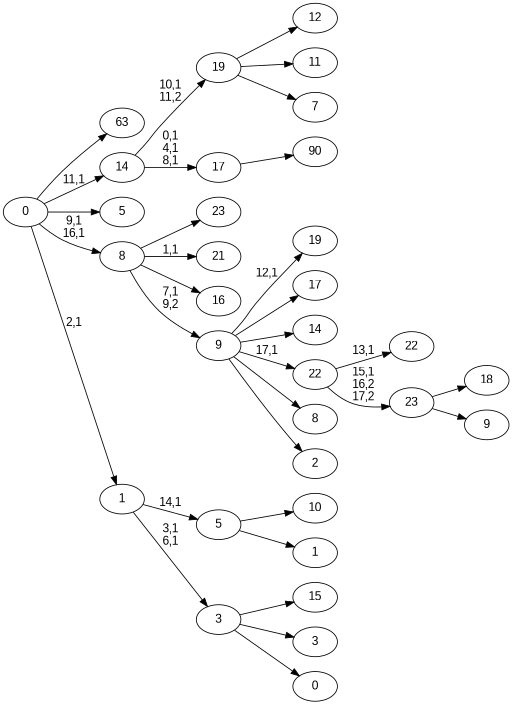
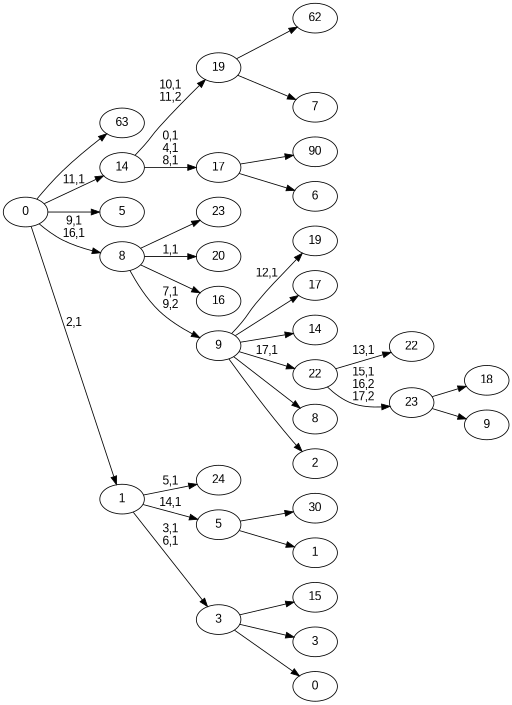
(315, 18) -> (315, 18)
(315, 63) -> none
none -> (315, 196)
(219, 257) -> (219, 257)
none -> (219, 480)
(315, 508) -> (315, 508)
